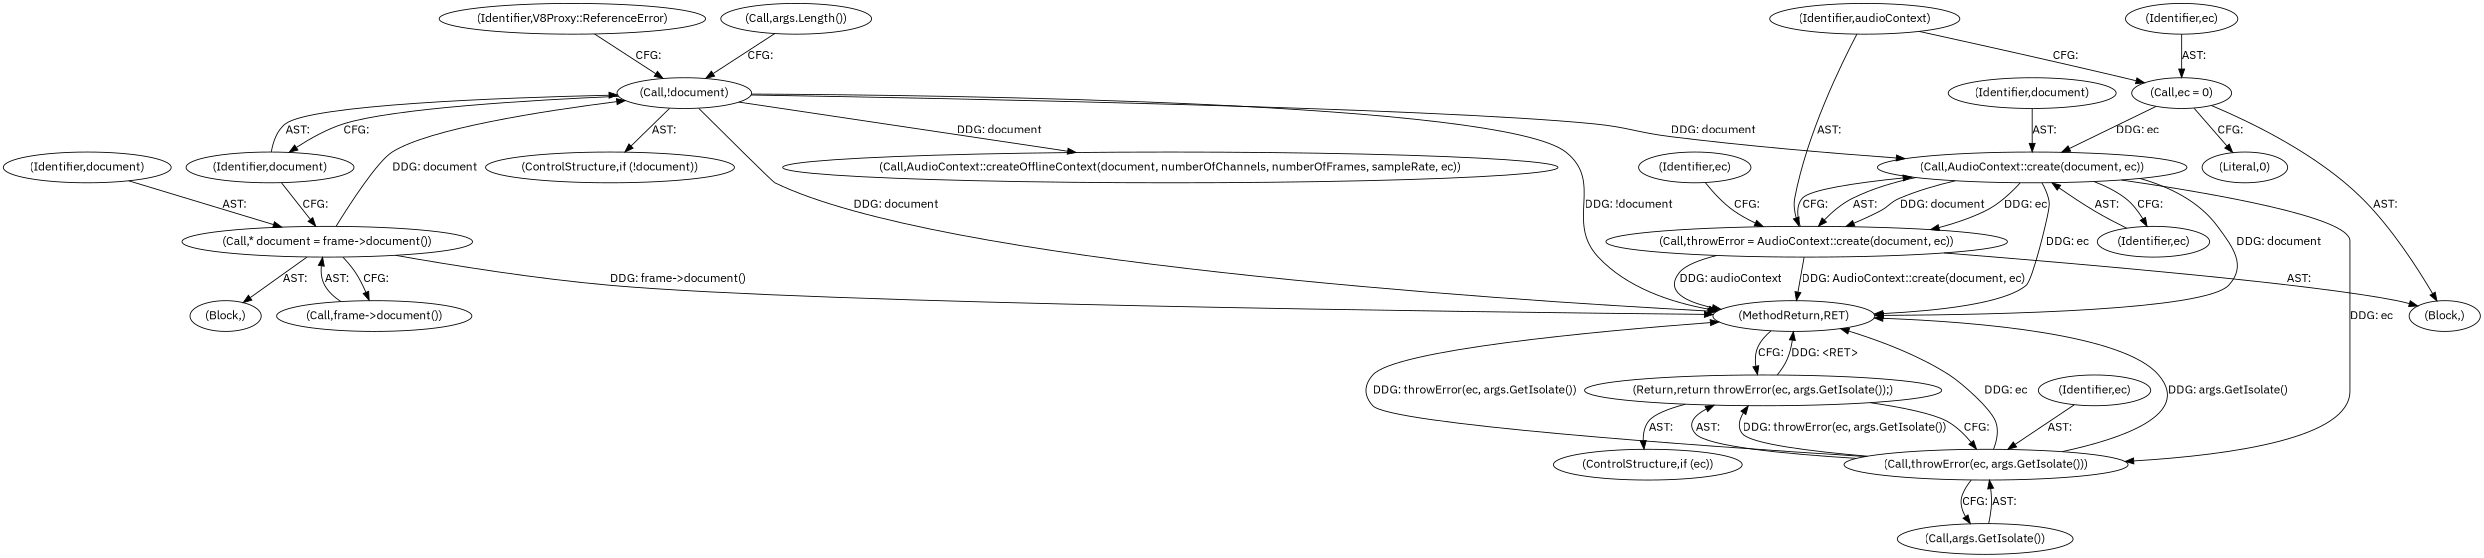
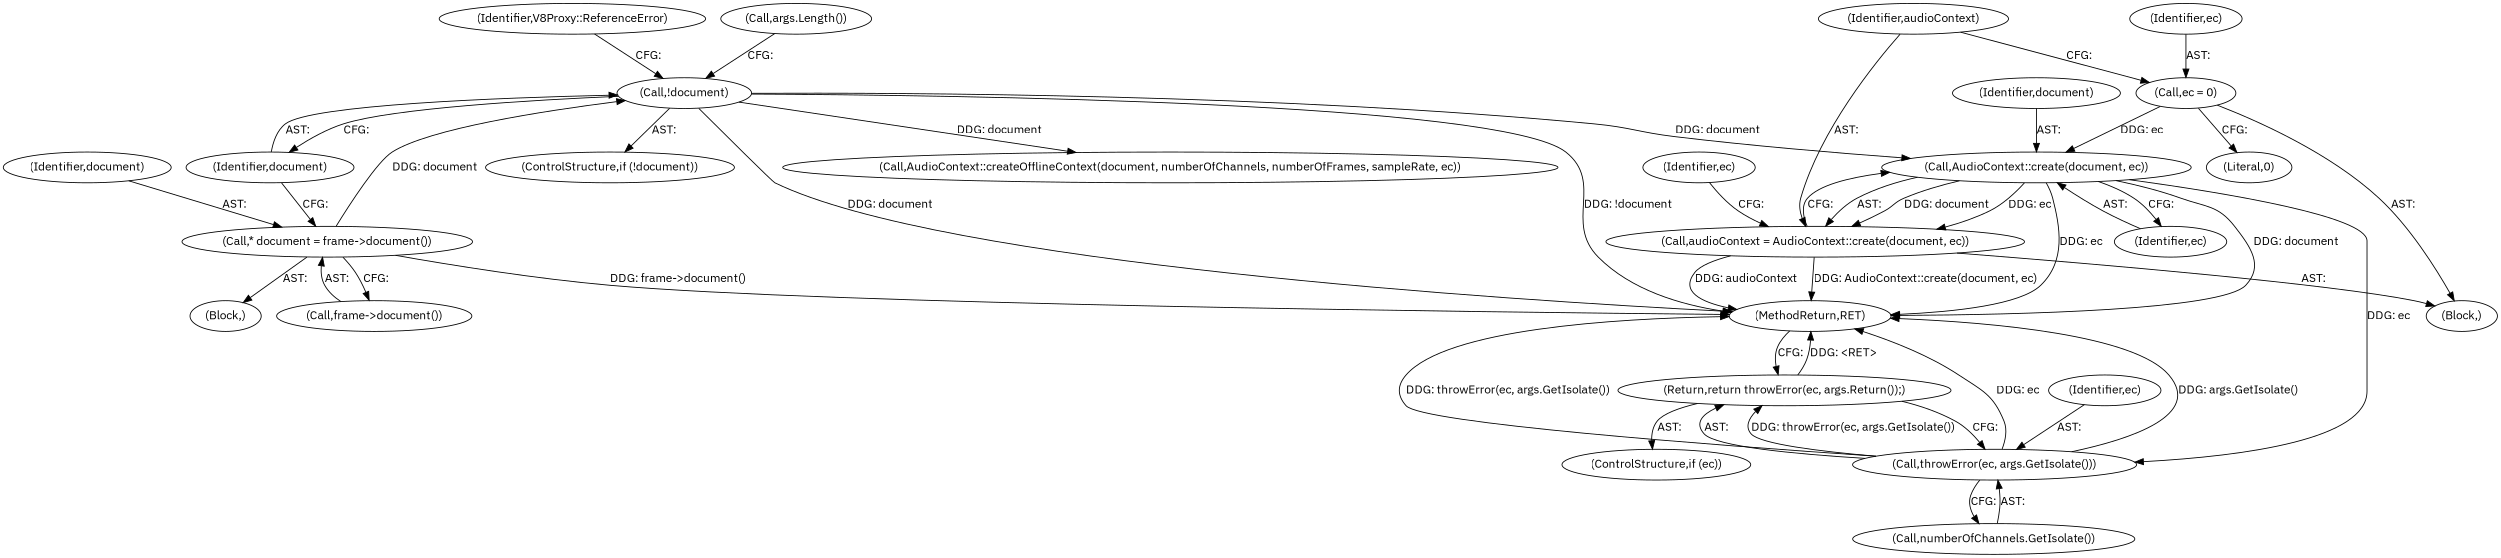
(1807, 242) -> (1815, 242)
(1763, 390) -> (1784, 390)
(1985, 539) -> (1994, 539)
